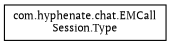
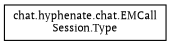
(85, 23) -> (85, 23)
